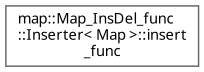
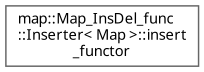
(102, 36) -> (102, 36)
